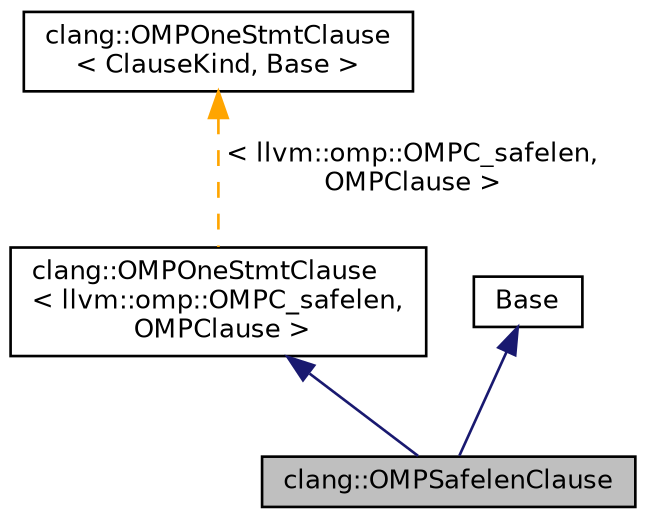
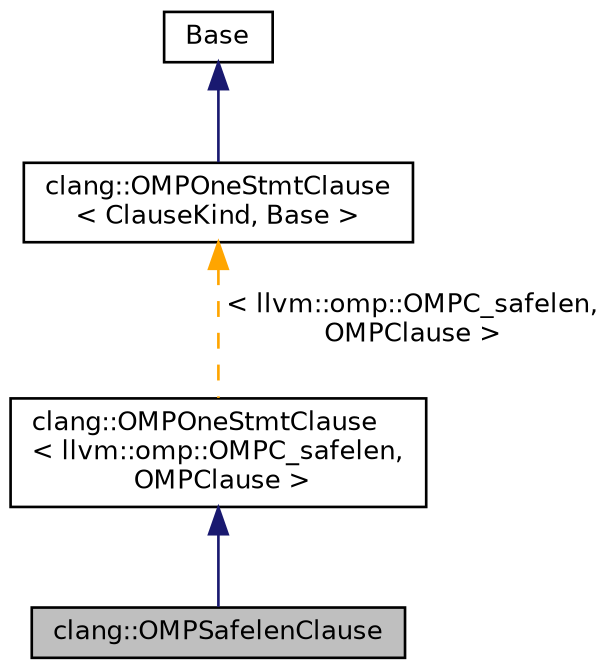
(483, 404) -> (218, 126)
